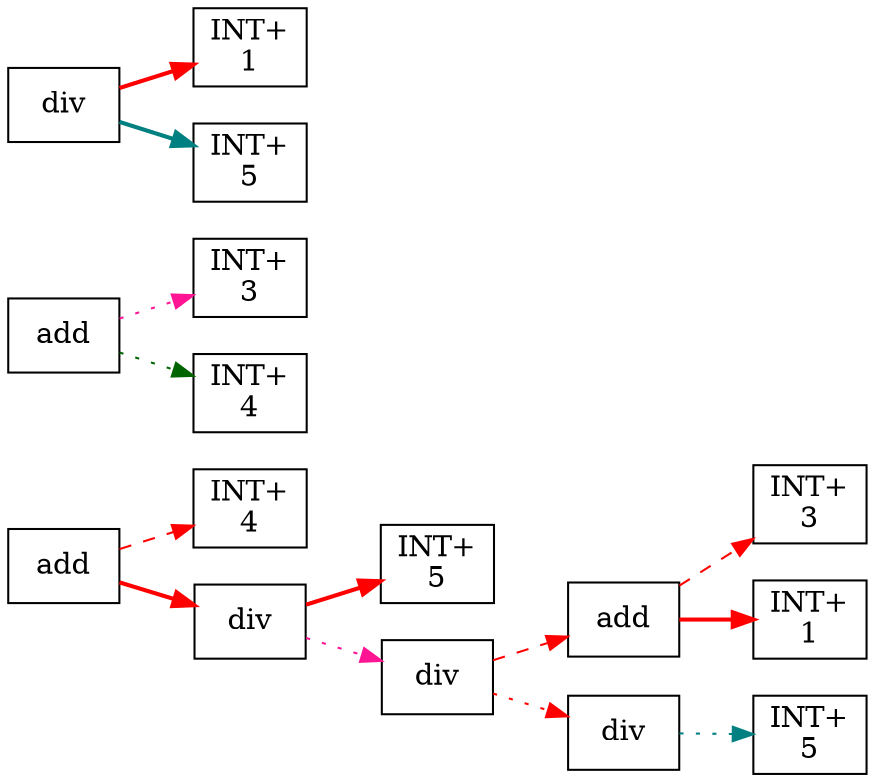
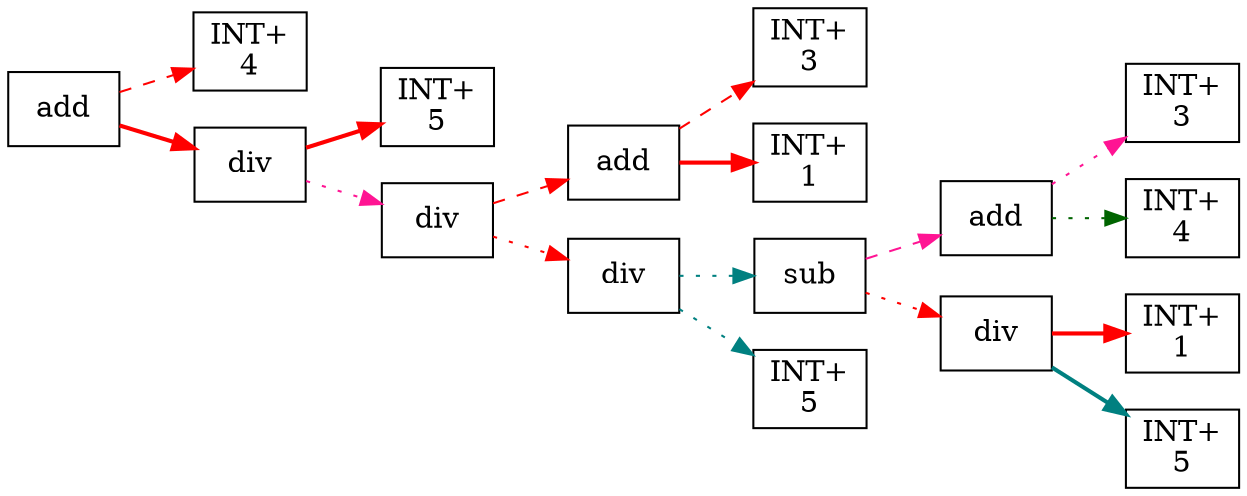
none -> (810, 276)
